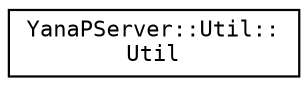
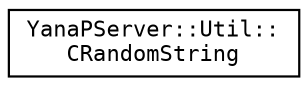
(154, 43) -> (154, 43)
